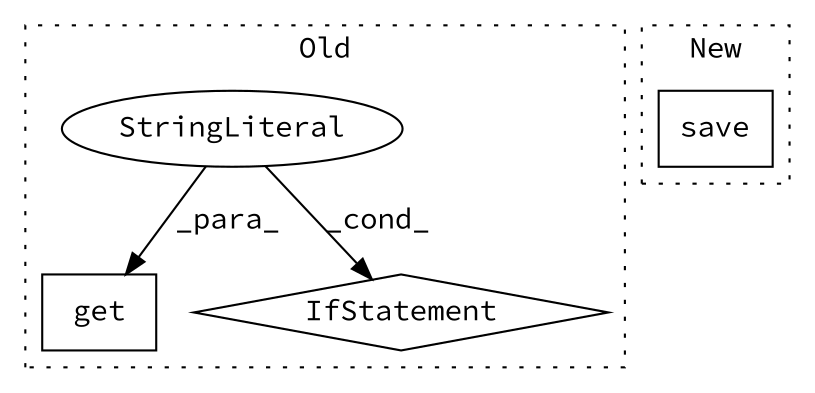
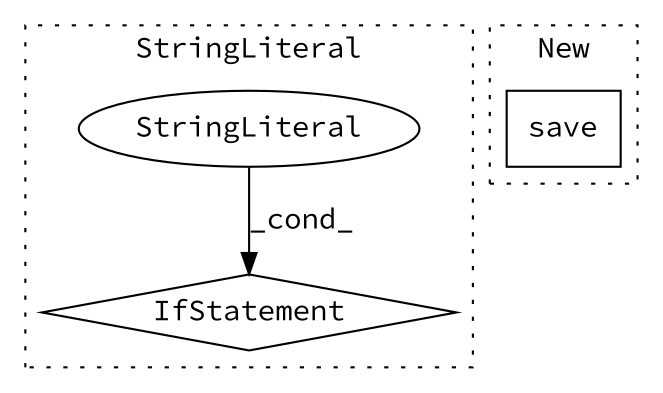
(325, 50) -> (249, 50)
(99, 312) -> none
